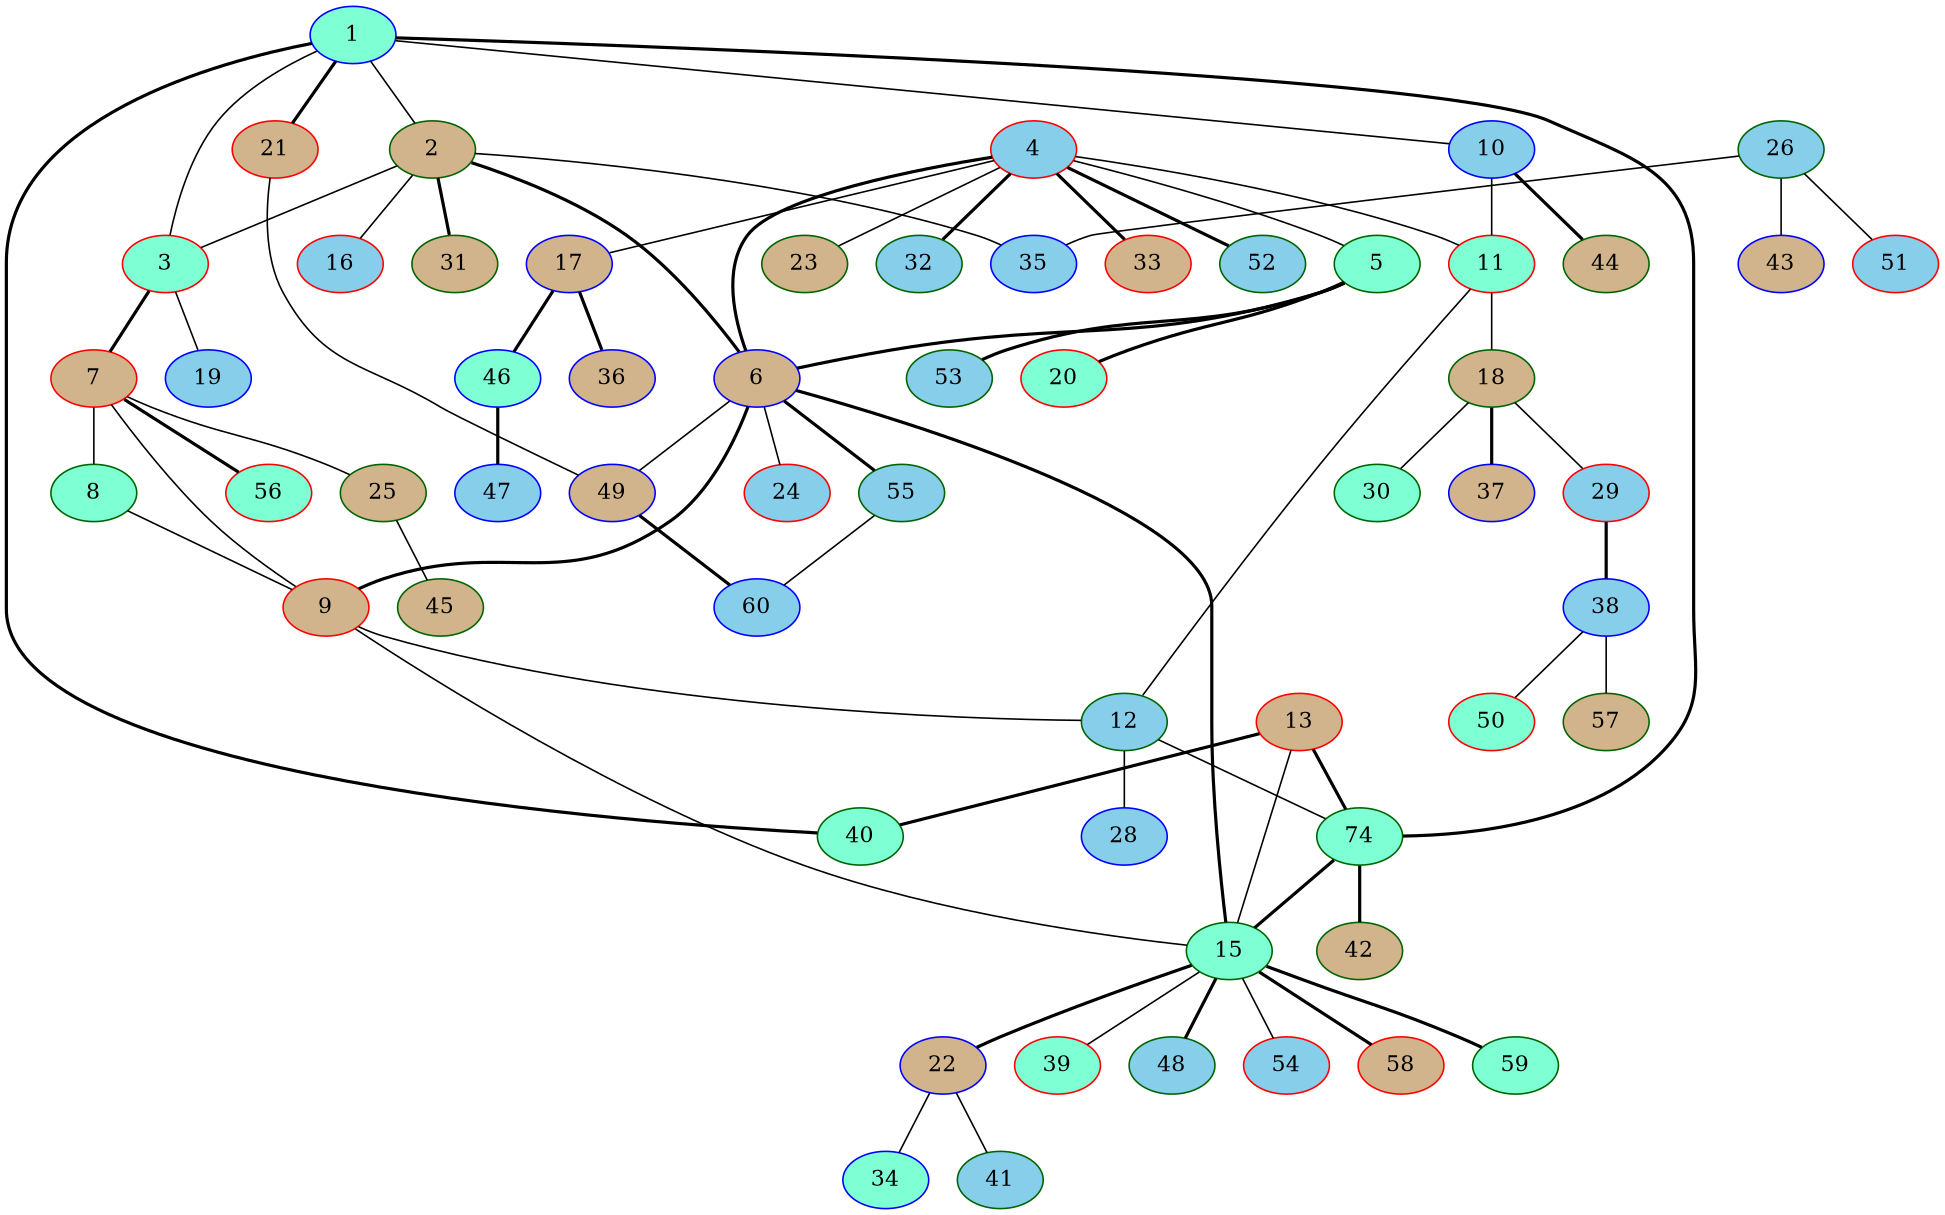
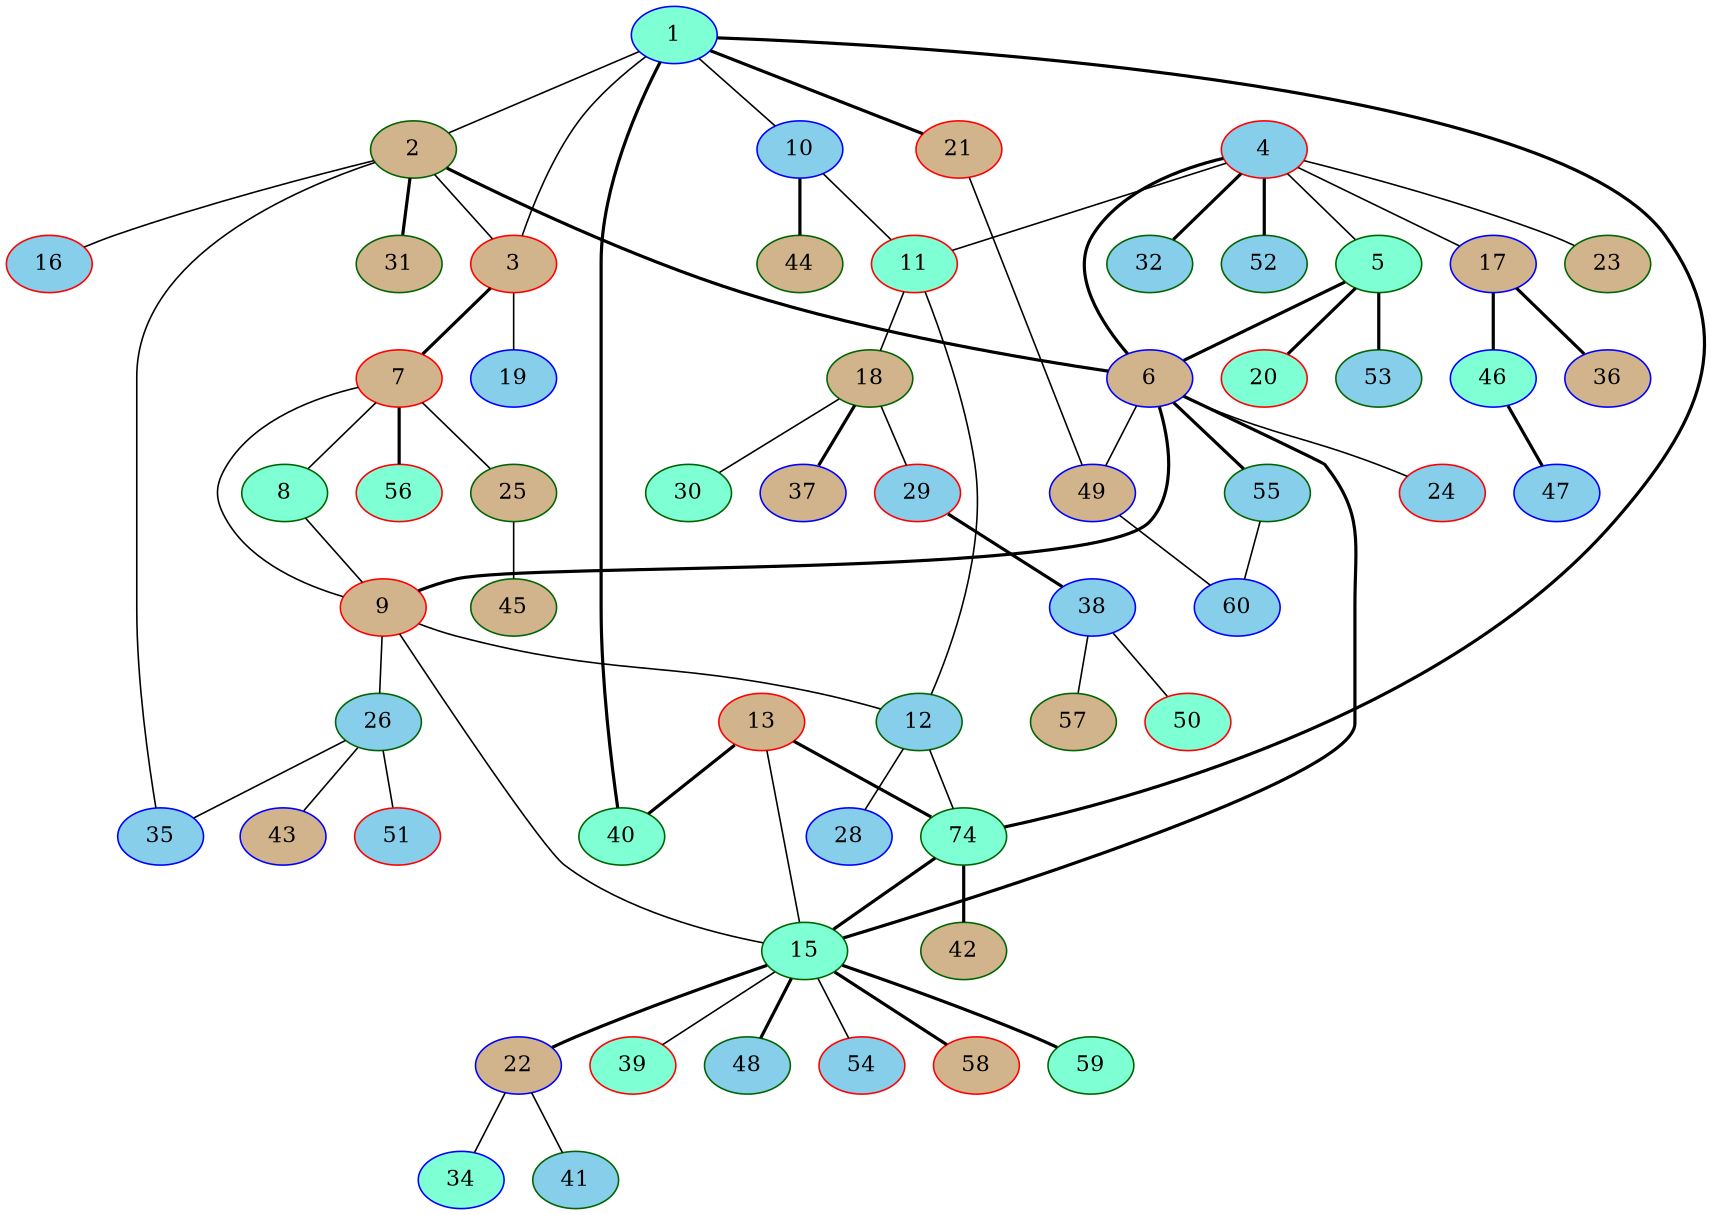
(165, 264) -> (514, 264)
(1148, 264) -> none
(685, 550) -> (1165, 550)
none -> (381, 665)
